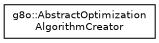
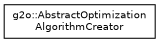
(80, 21) -> (80, 21)
